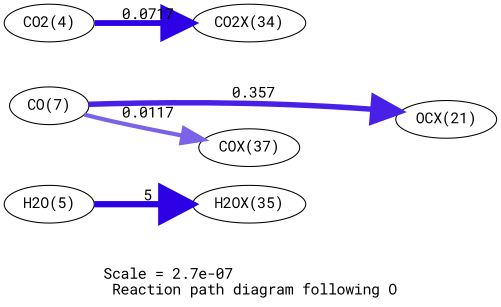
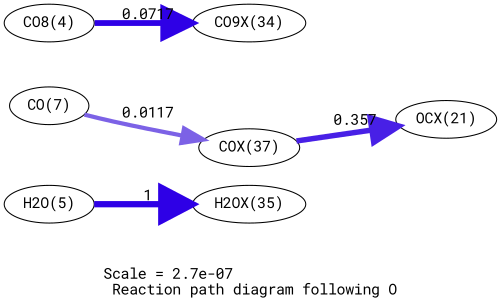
(49, 23) -> (49, 23)
(249, 23) -> (249, 23)
(231, 103) -> (334, 135)
(143, 196) -> (143, 196)
